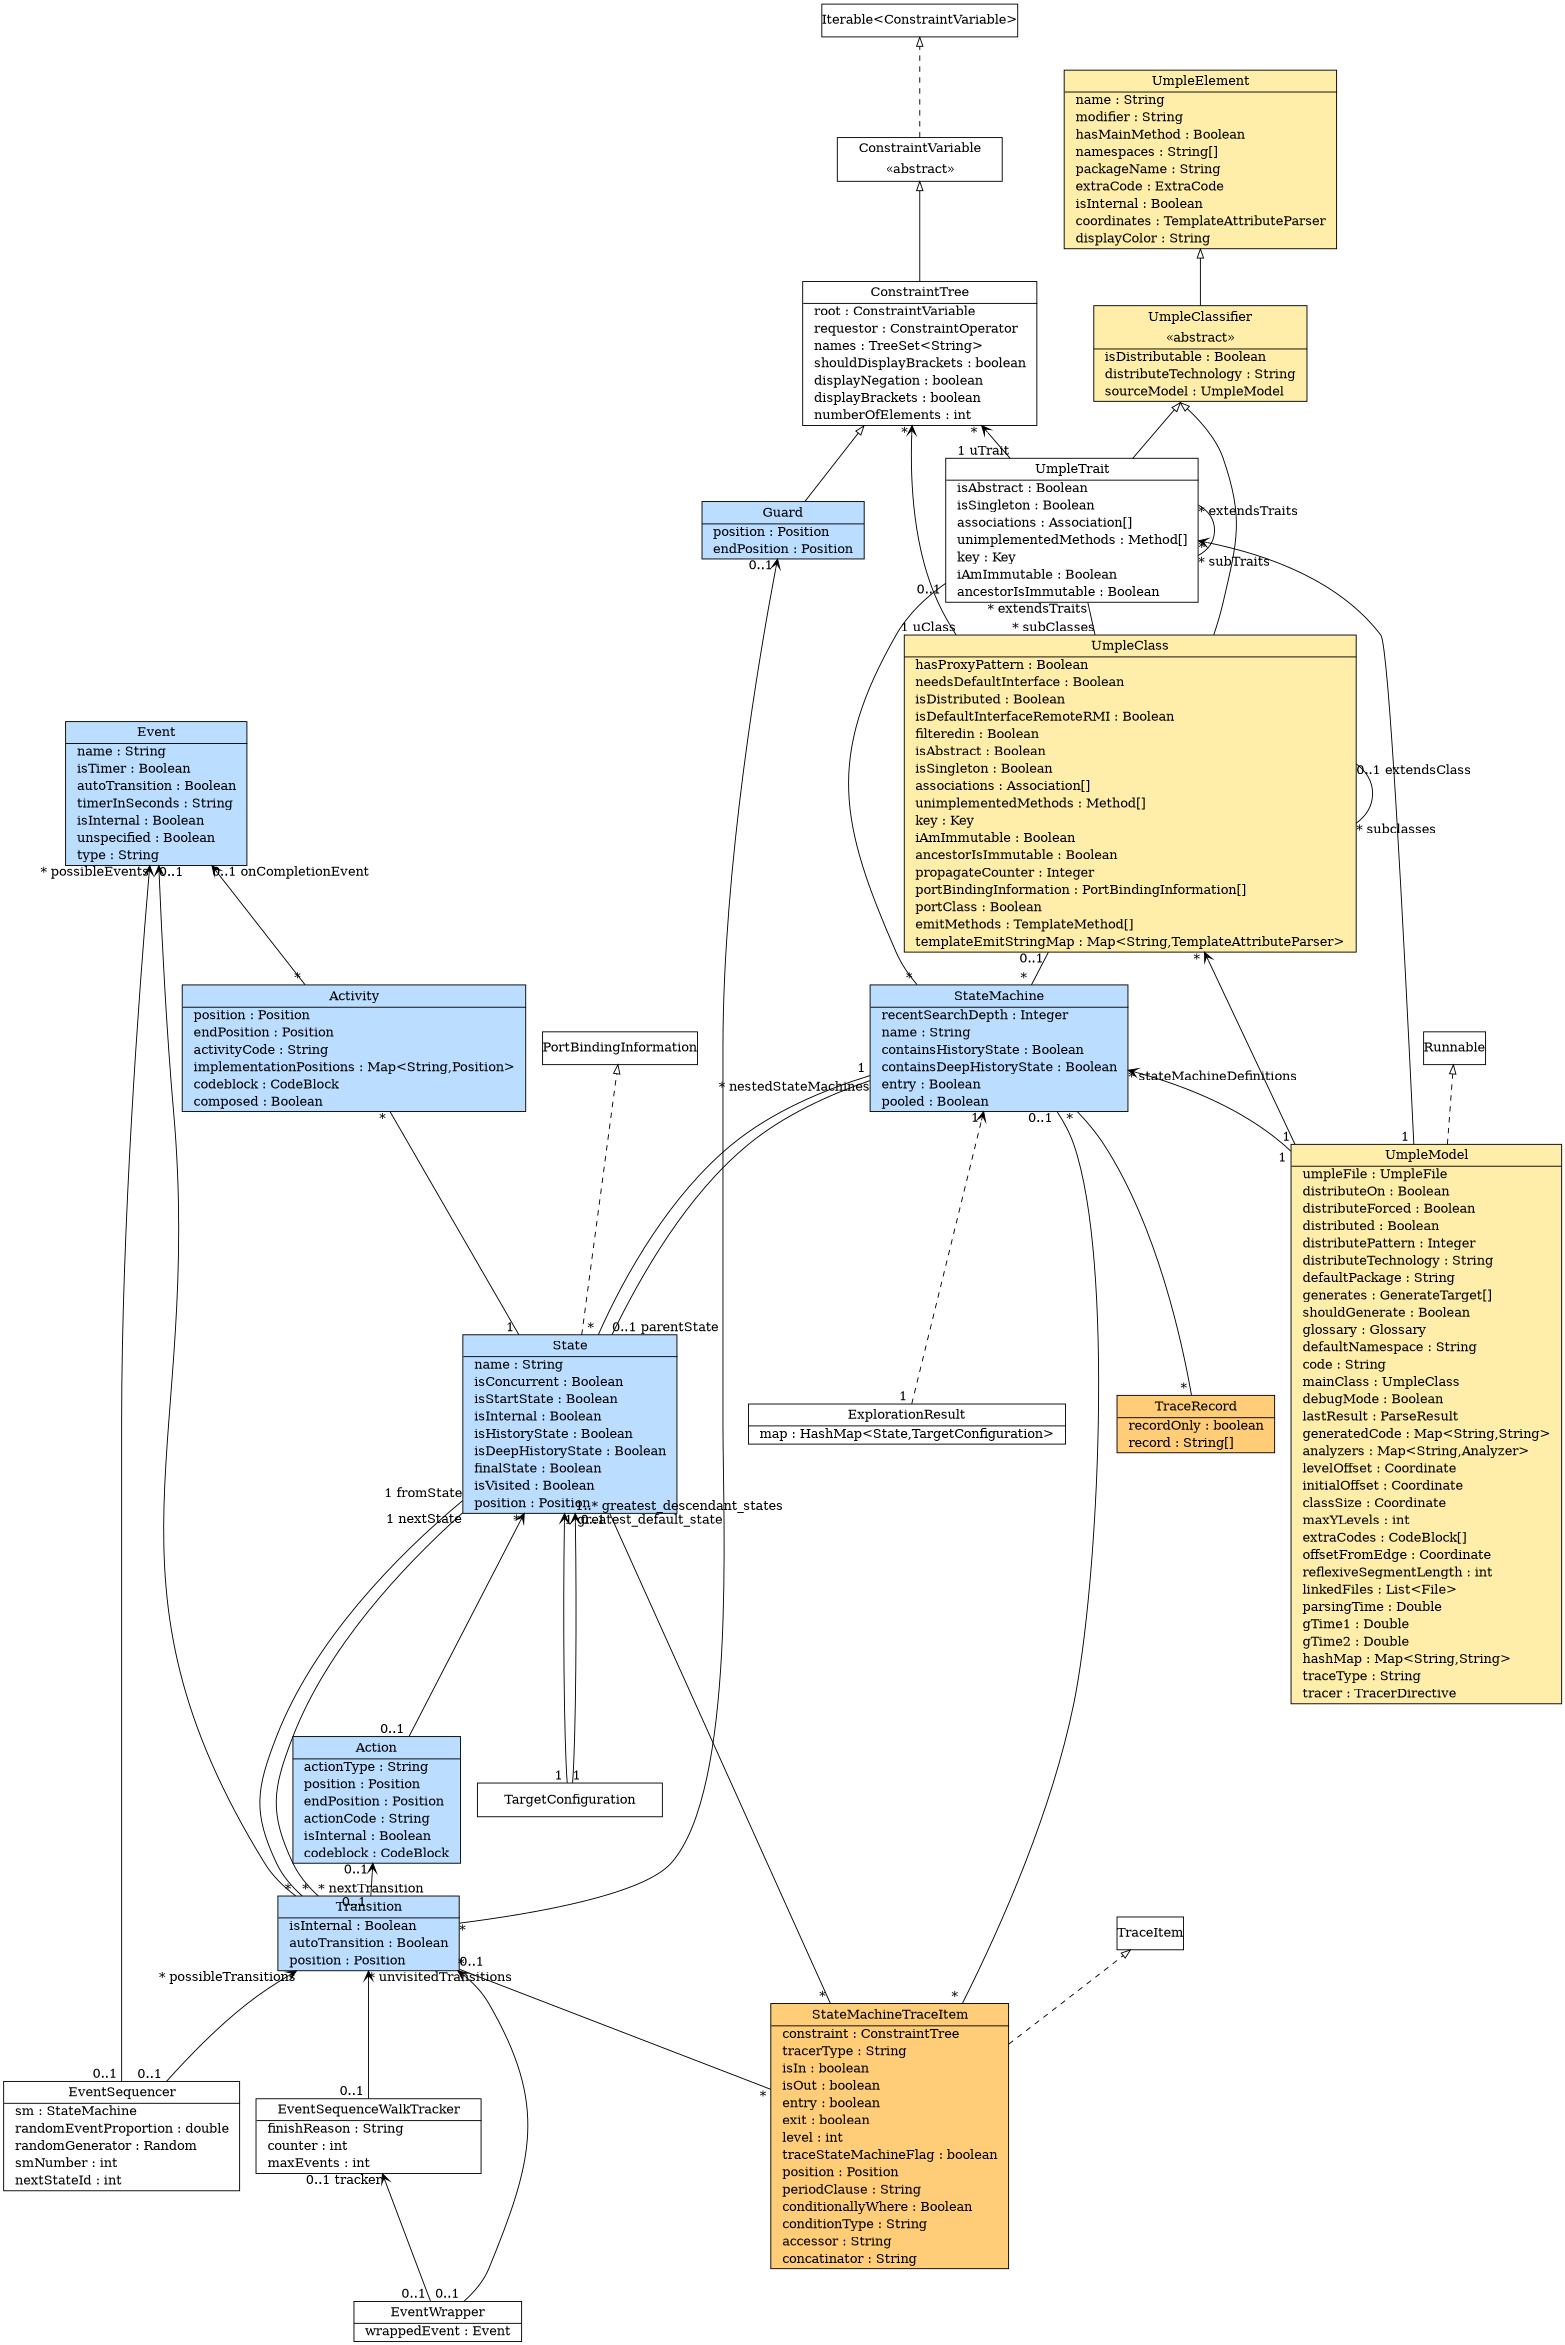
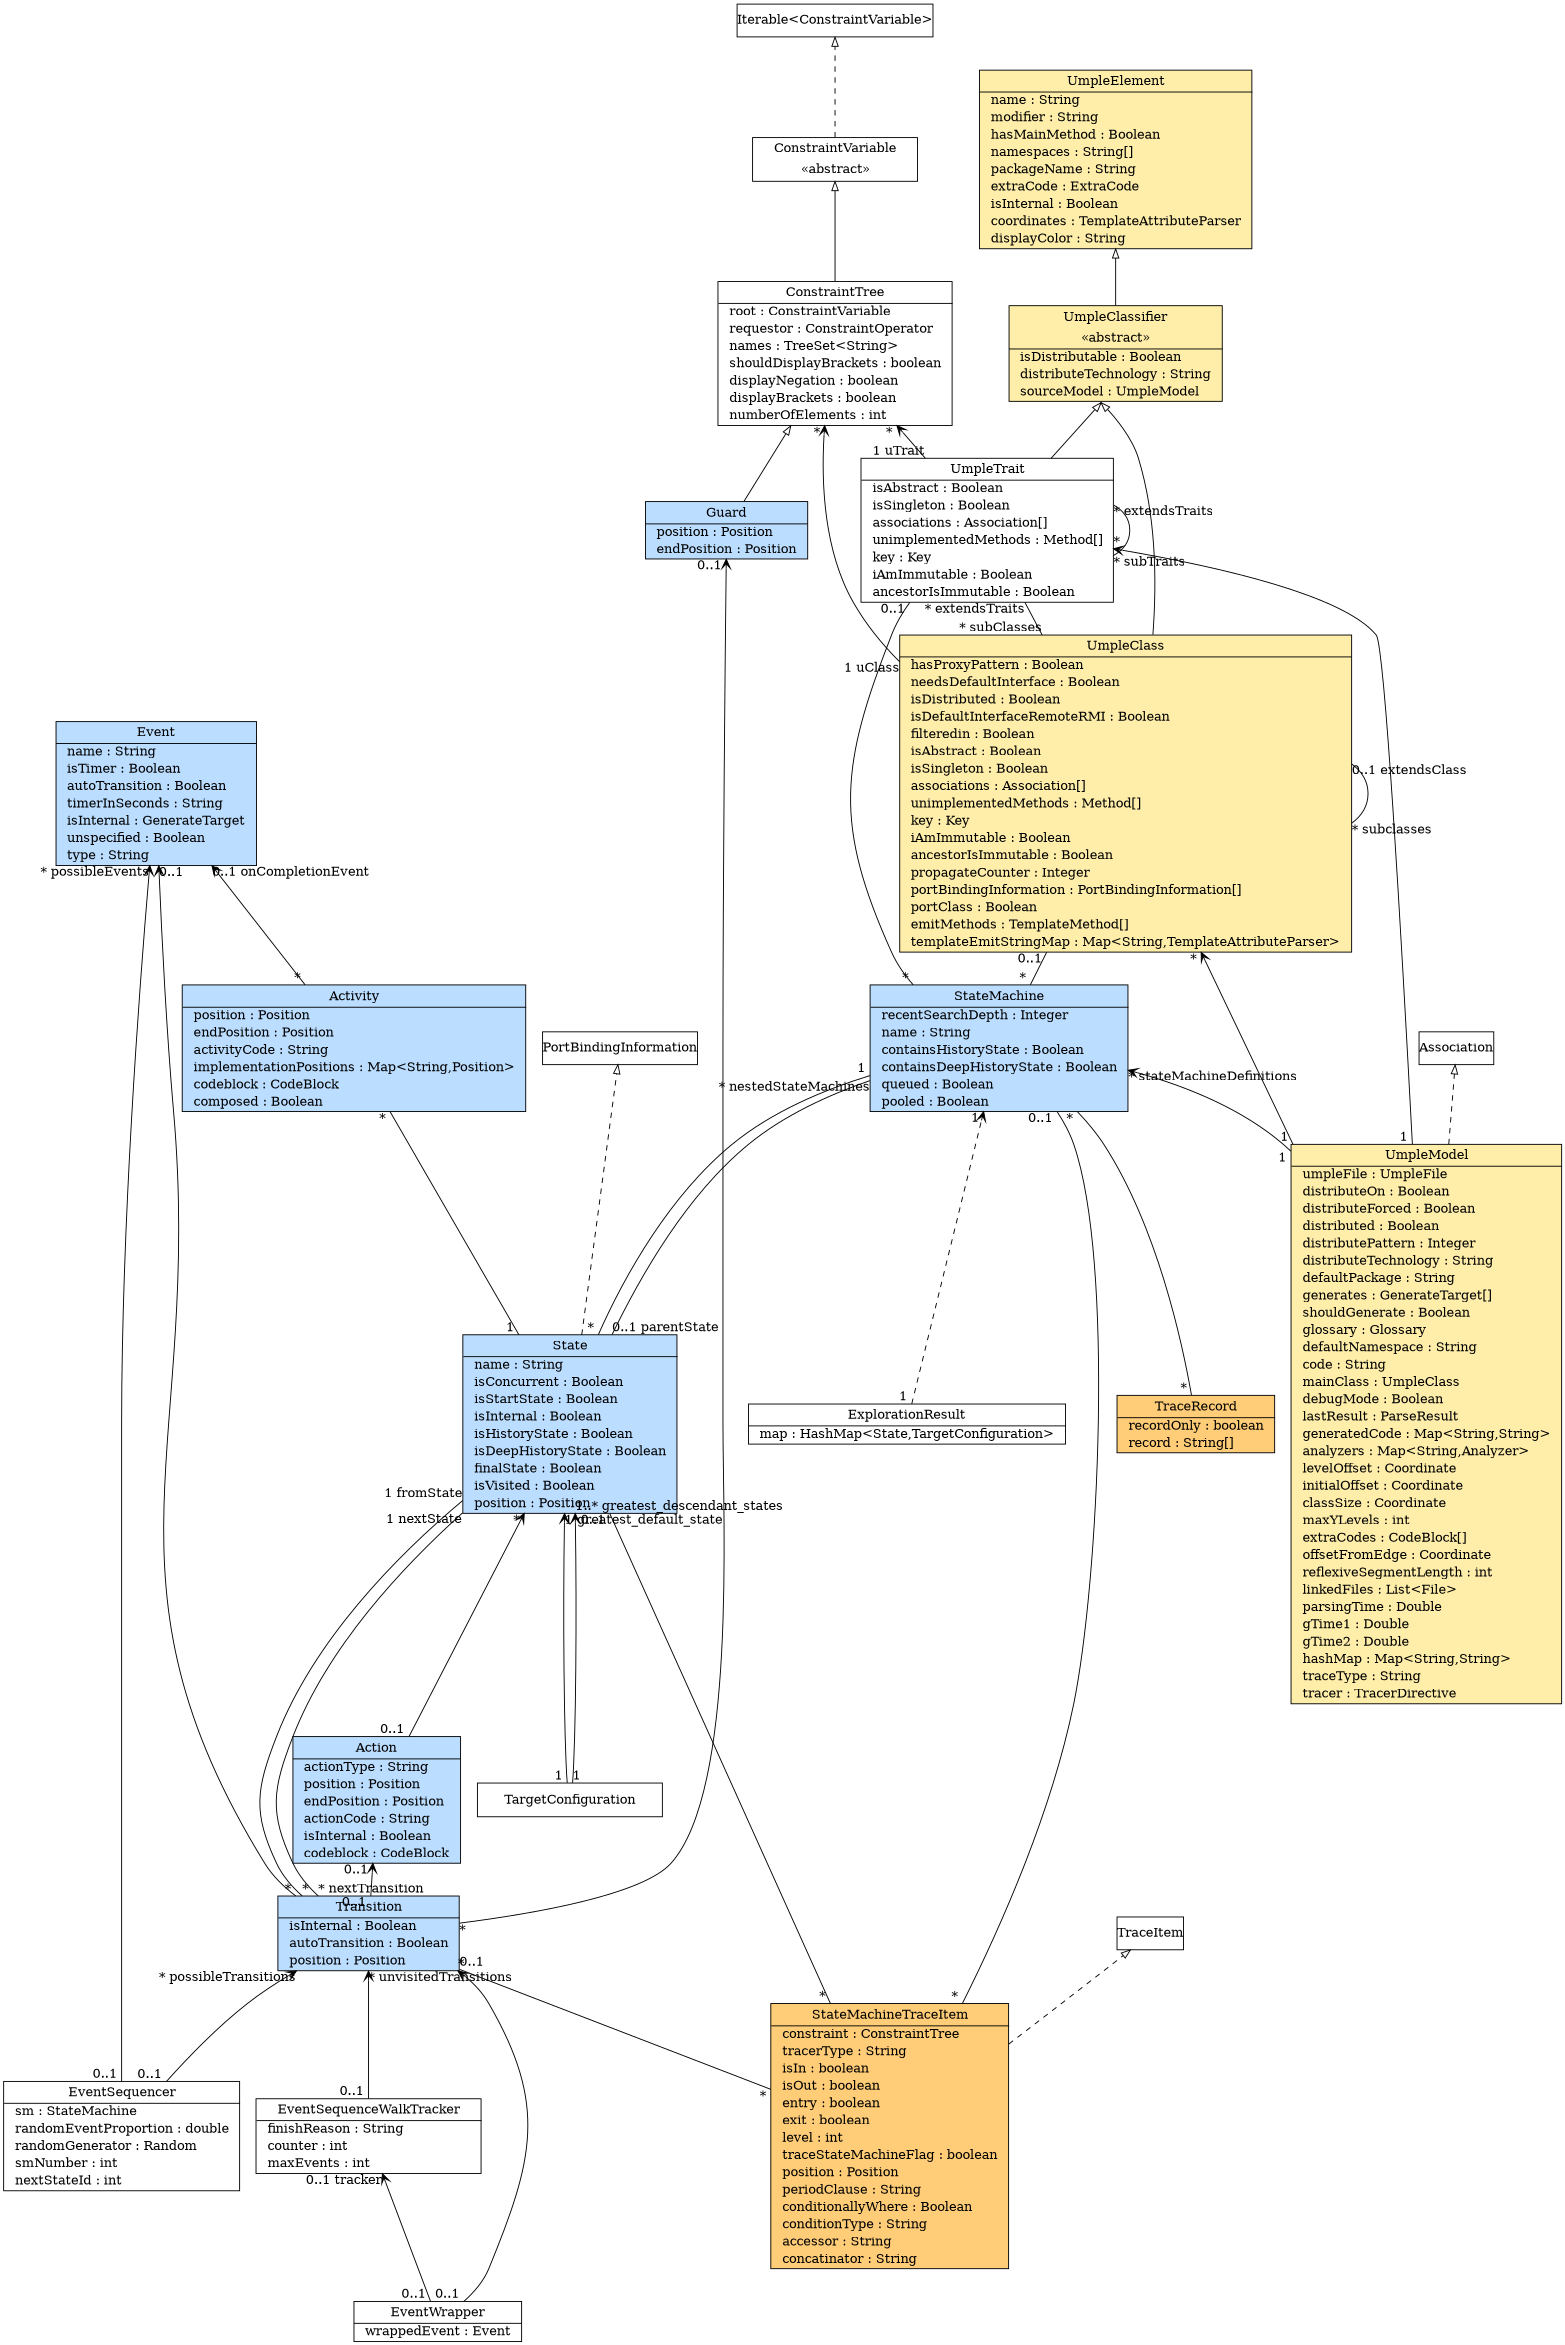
(141, 821) -> (156, 821)
(1455, 1048) -> (1456, 1048)
(931, 1085) -> (938, 1085)
